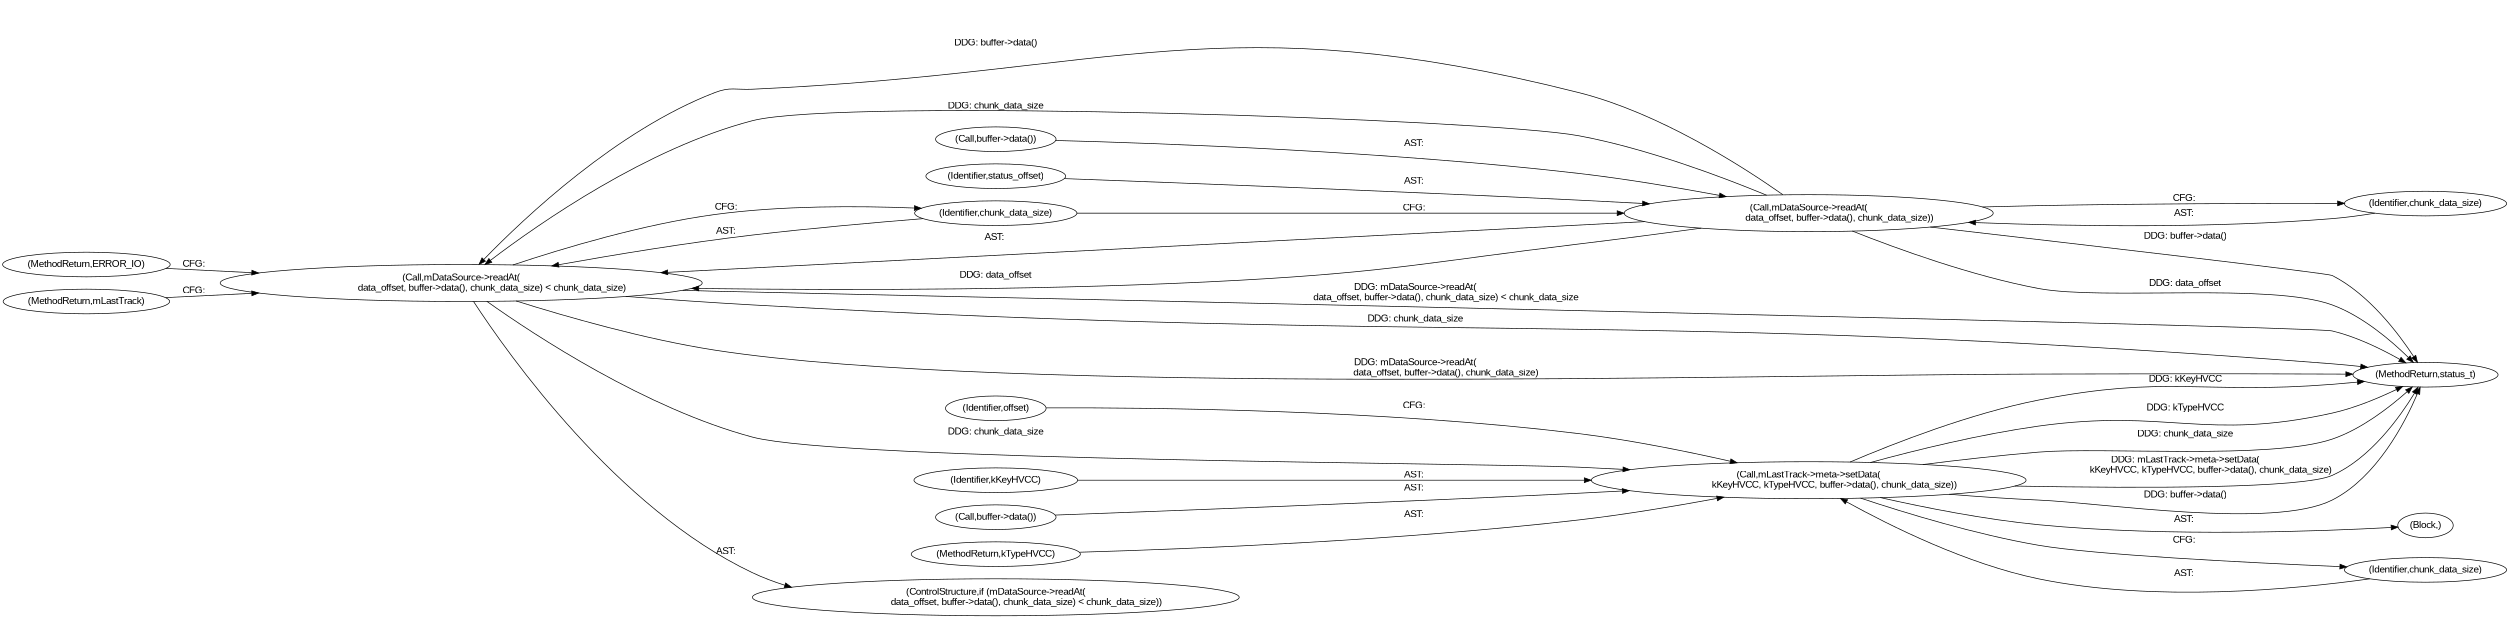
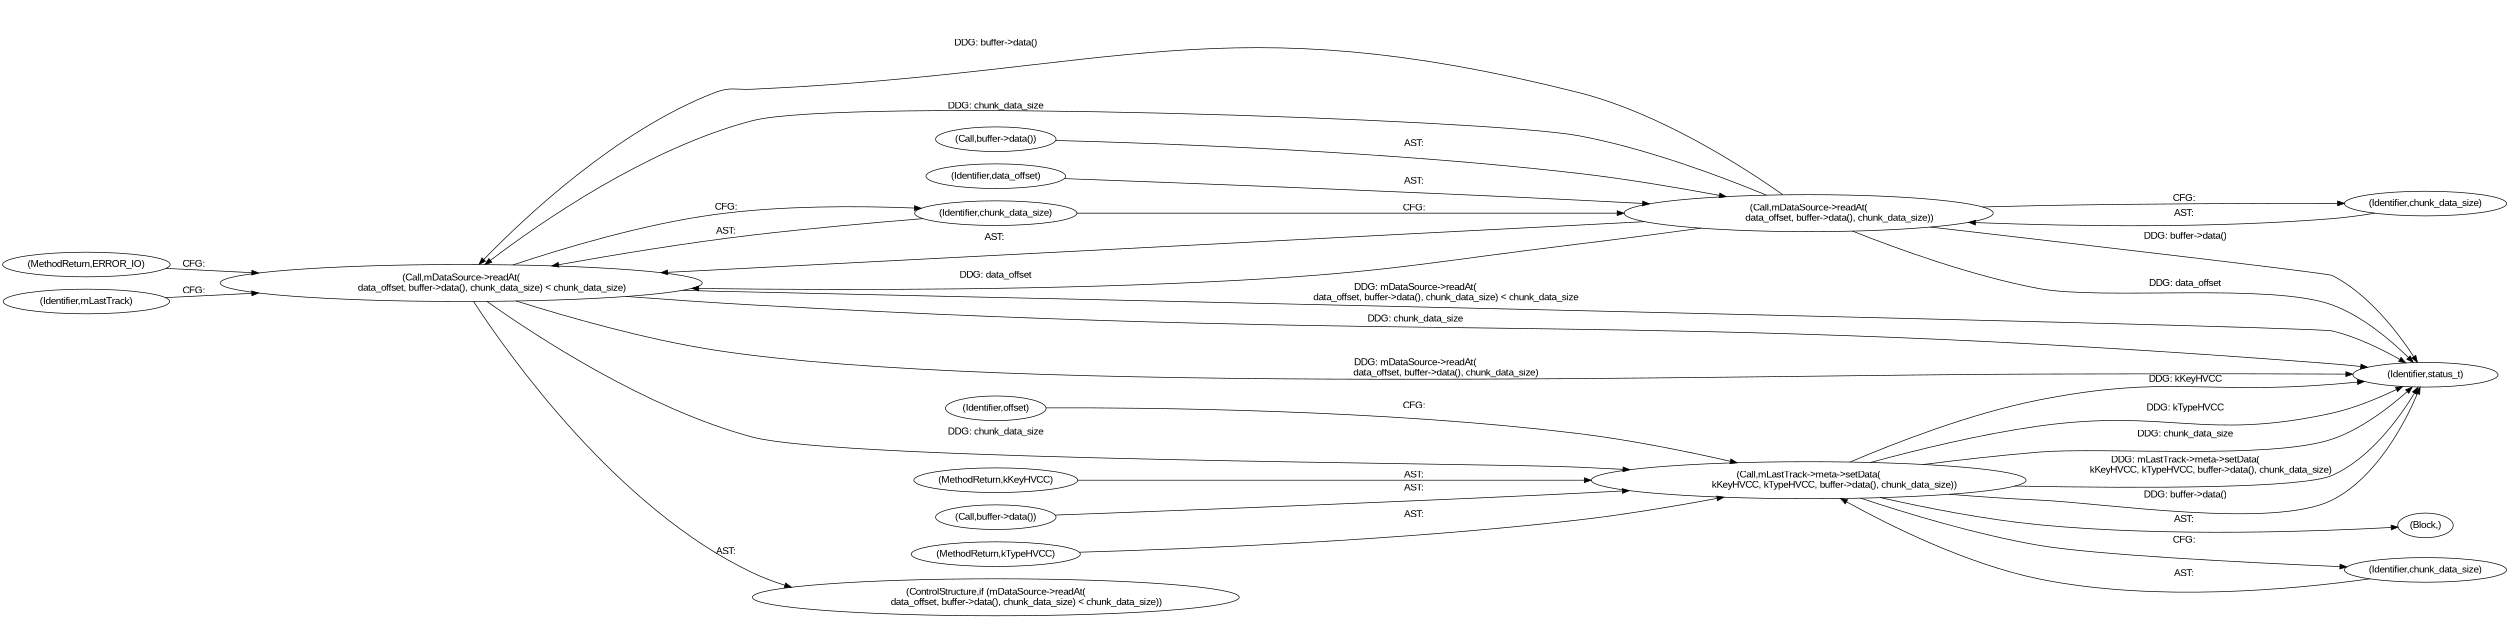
(996, 176) -> (996, 176)
(86, 301) -> (86, 301)
(2425, 375) -> (2425, 375)
(996, 480) -> (996, 480)
